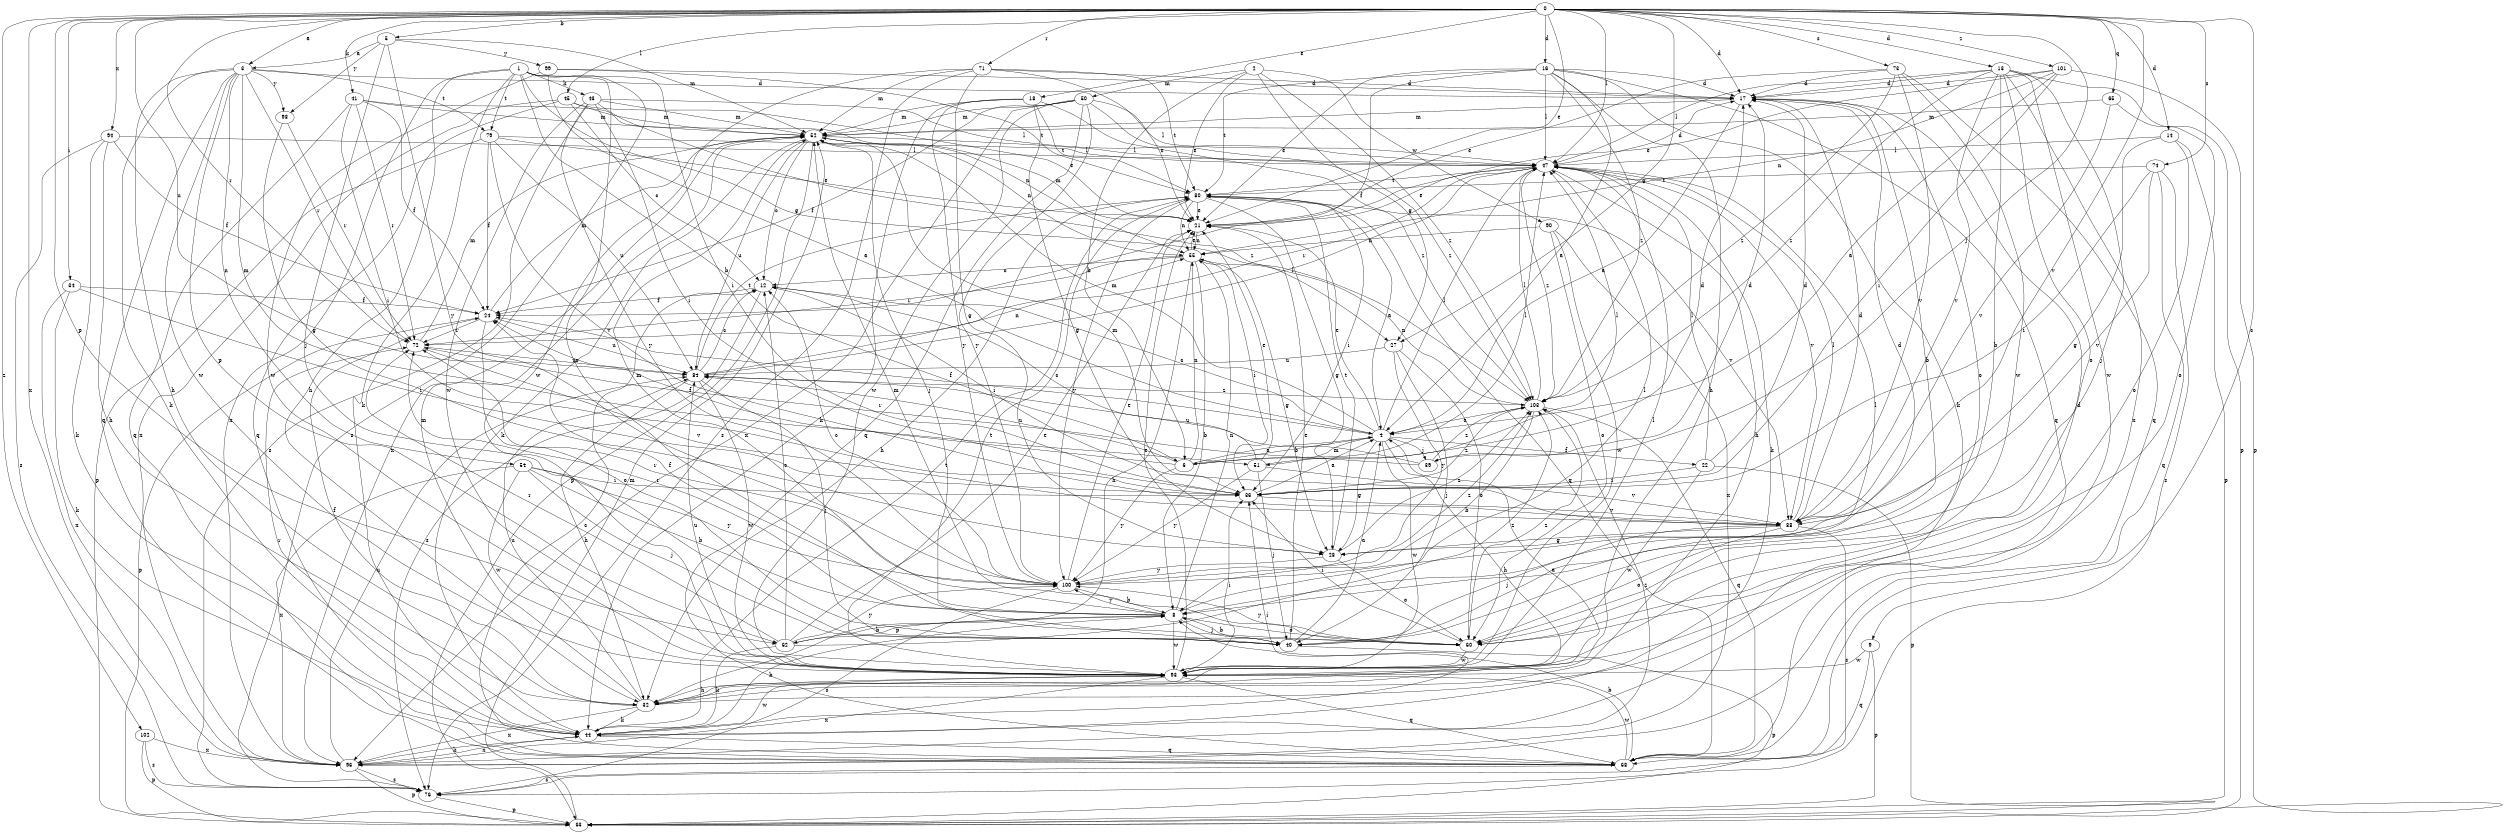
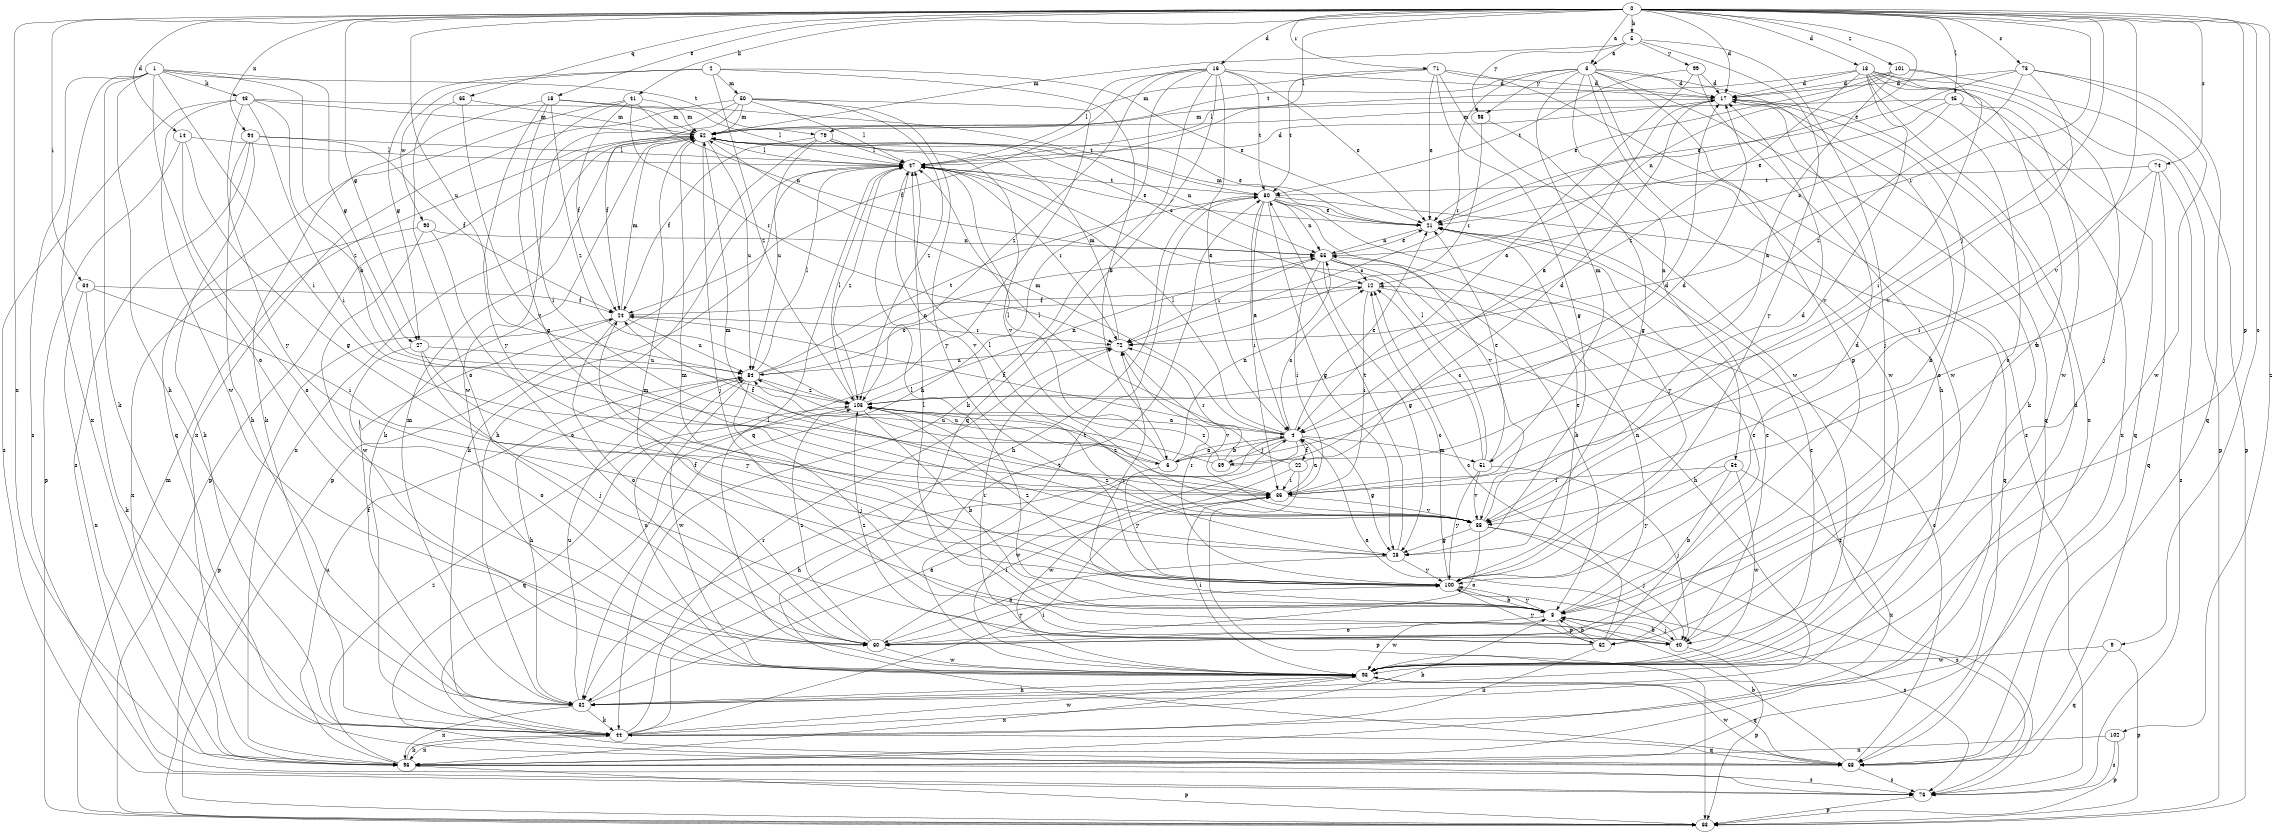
(822, 630) -> none
